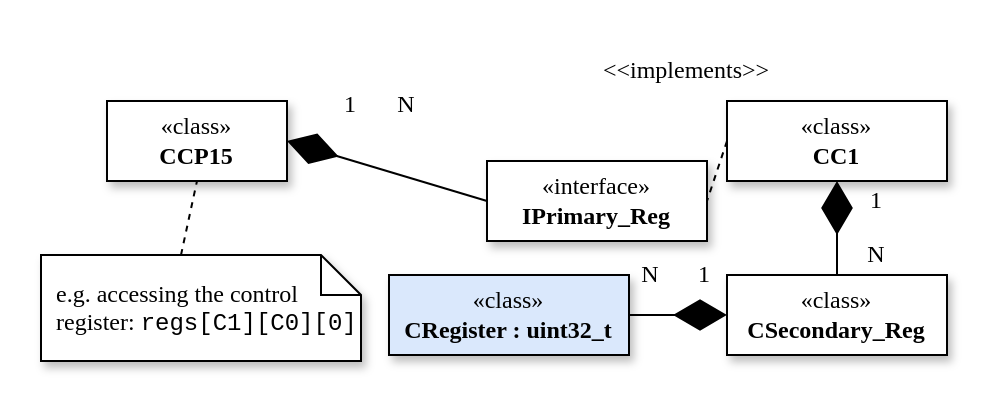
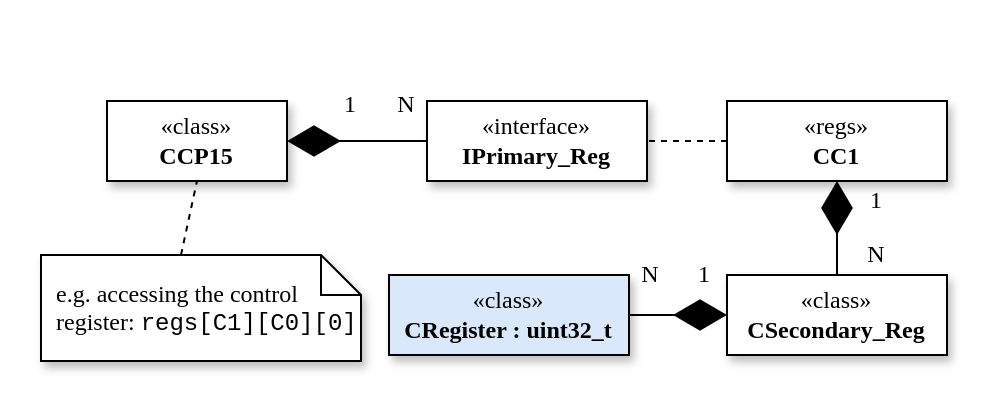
(687, 71) -> none
(837, 141) -> (837, 141)
(597, 201) -> (537, 141)
